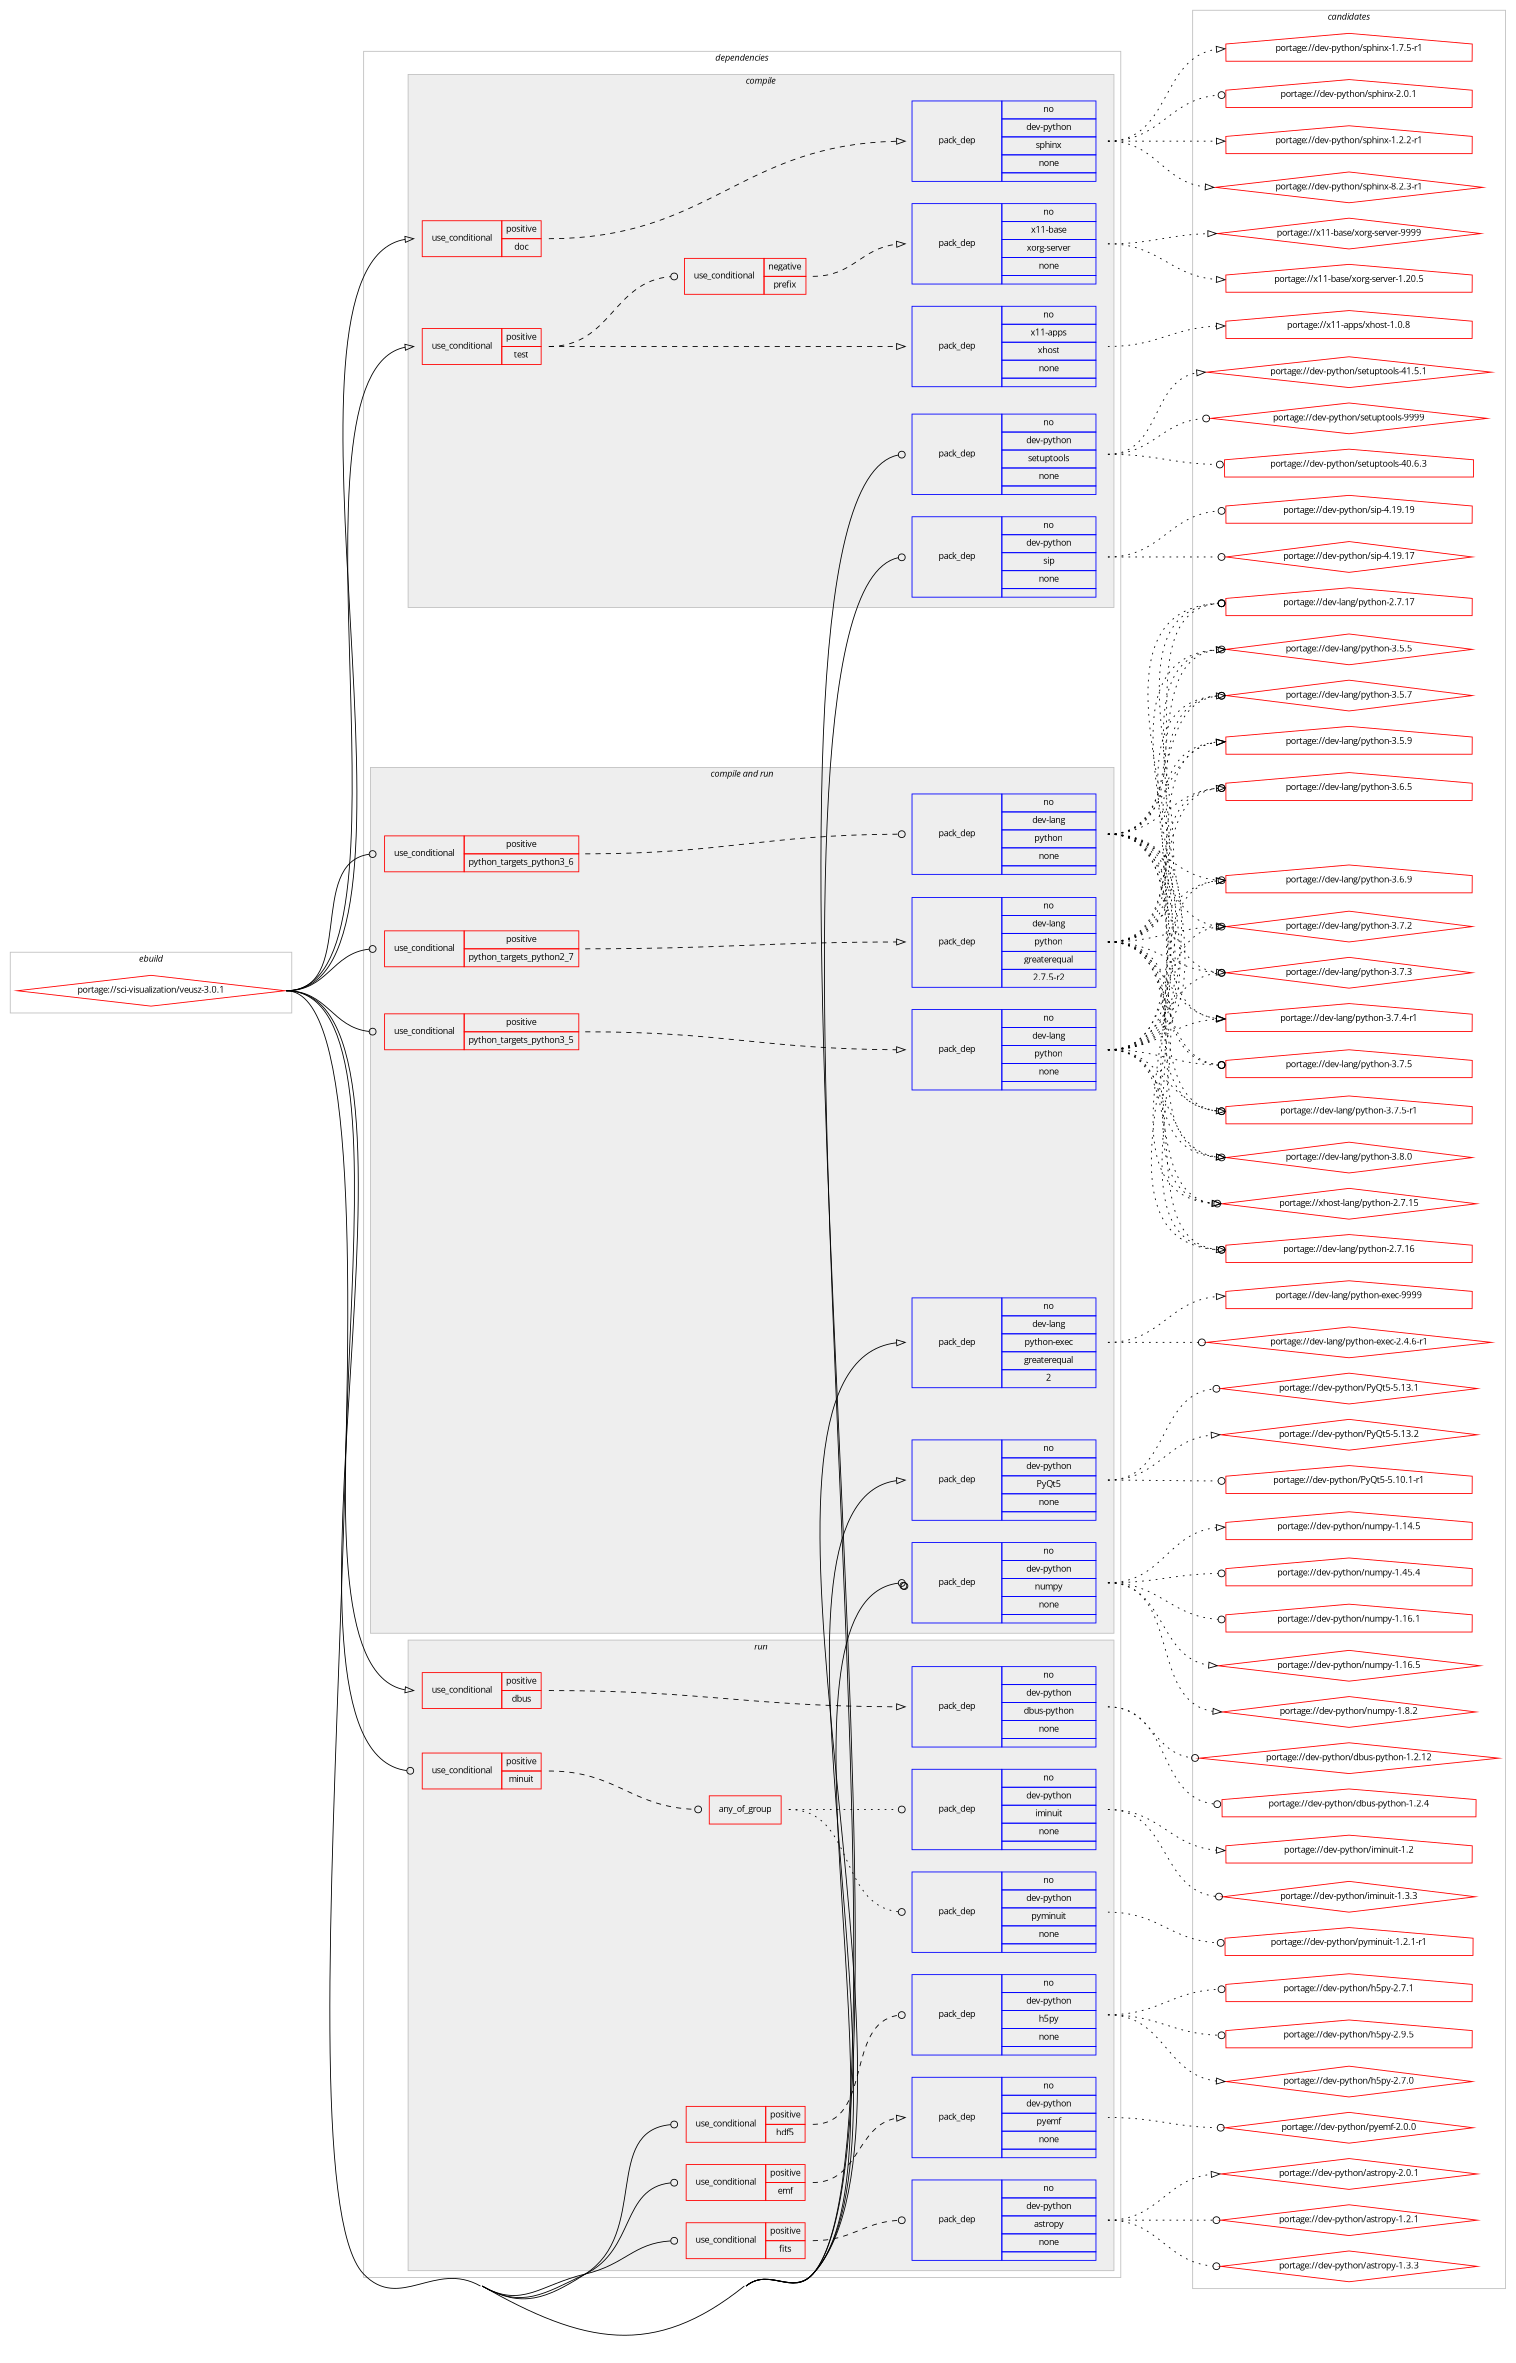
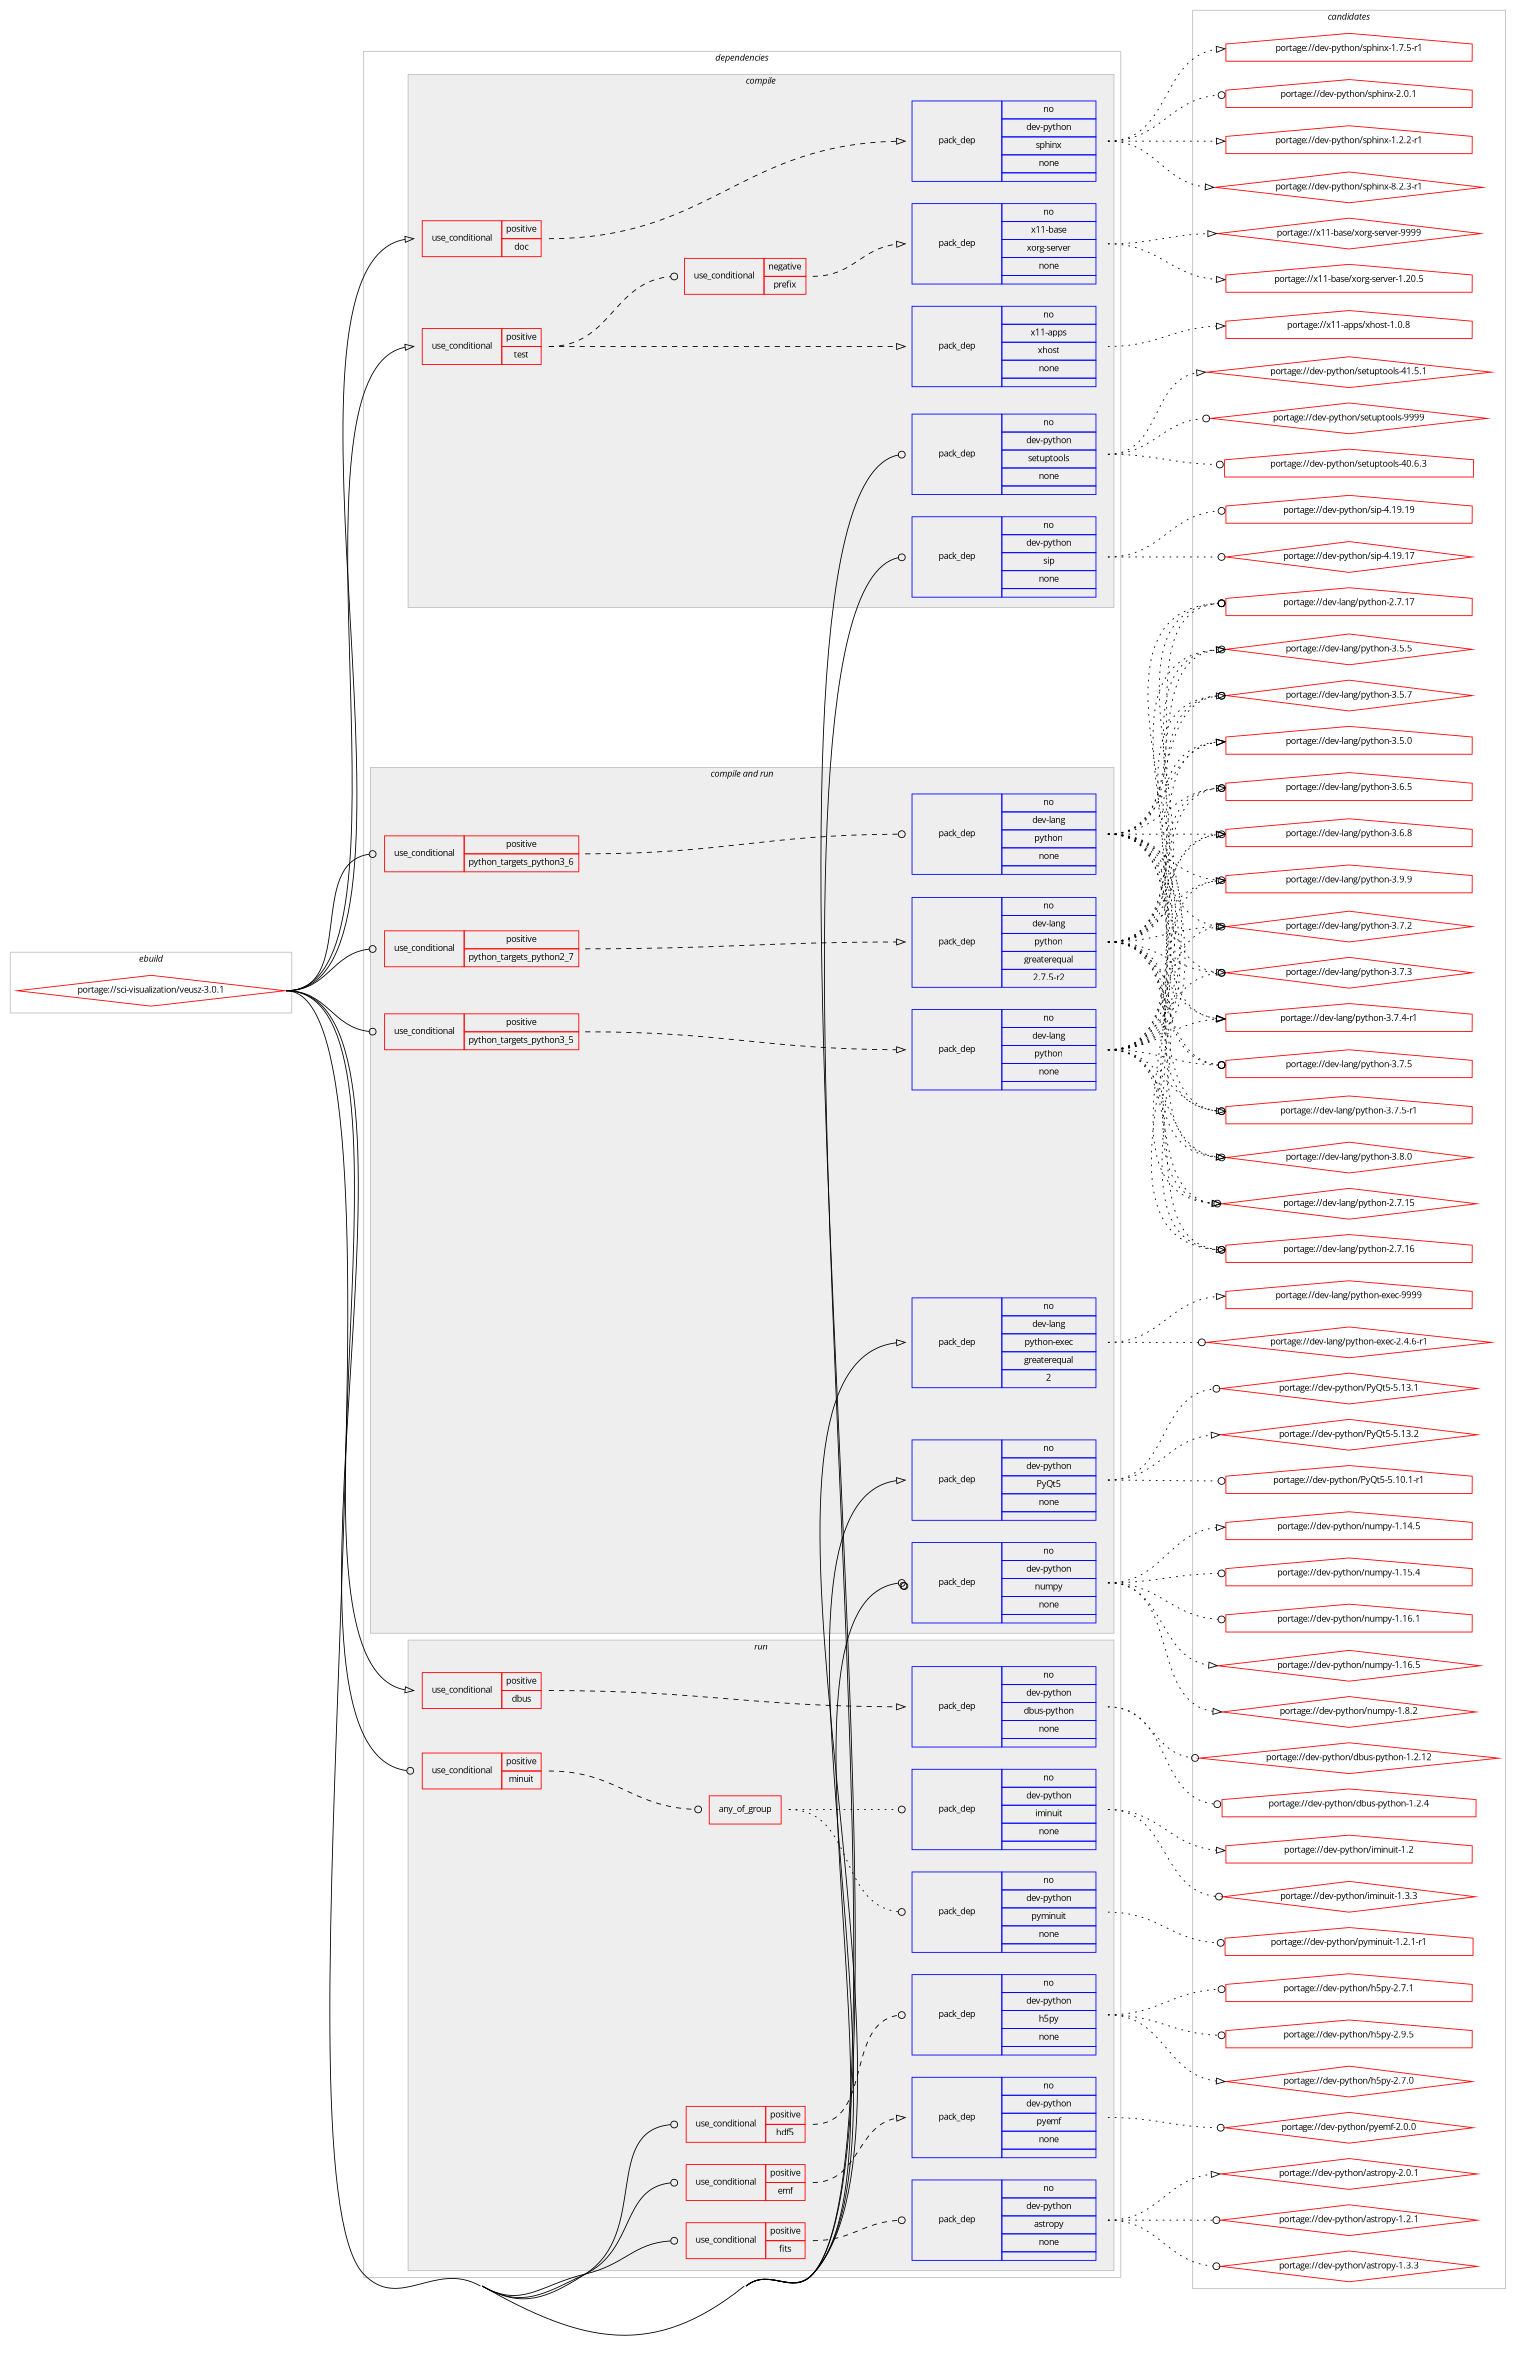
(1349, 742) -> (1349, 742)
none -> (1349, 834)
(1349, 880) -> (1349, 880)
(1349, 1204) -> (1349, 1204)
(1349, 1573) -> (1349, 1573)
